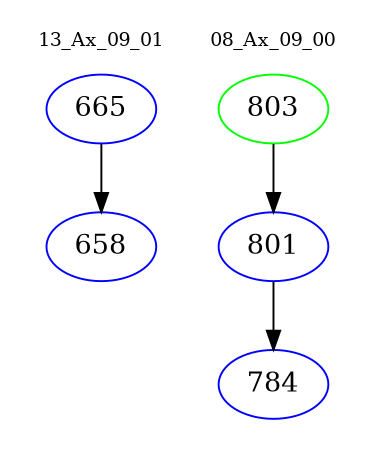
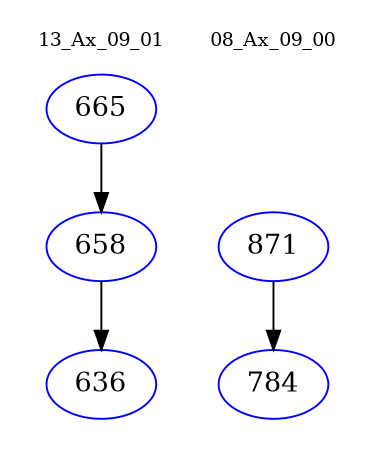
(273, 109) -> none
(273, 247) -> (273, 247)
none -> (101, 384)
